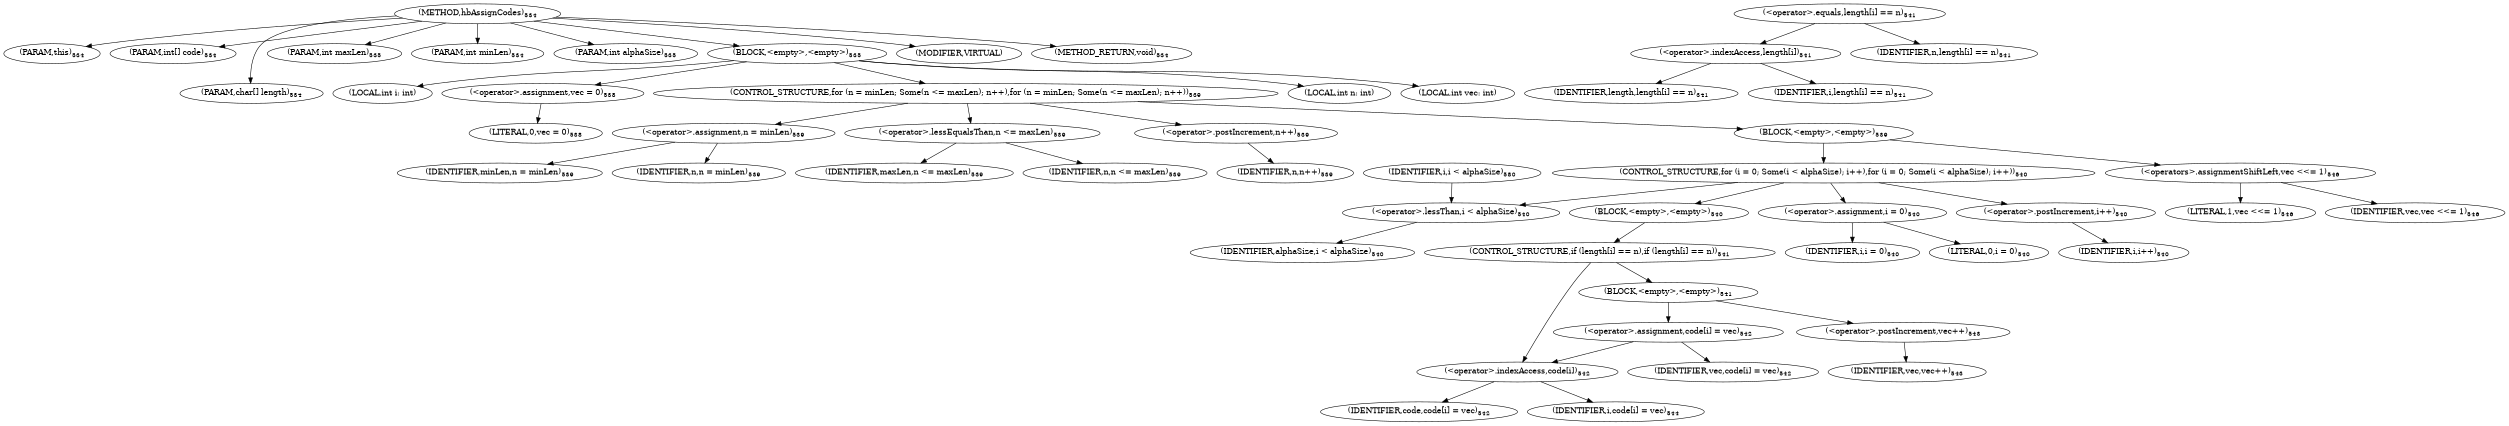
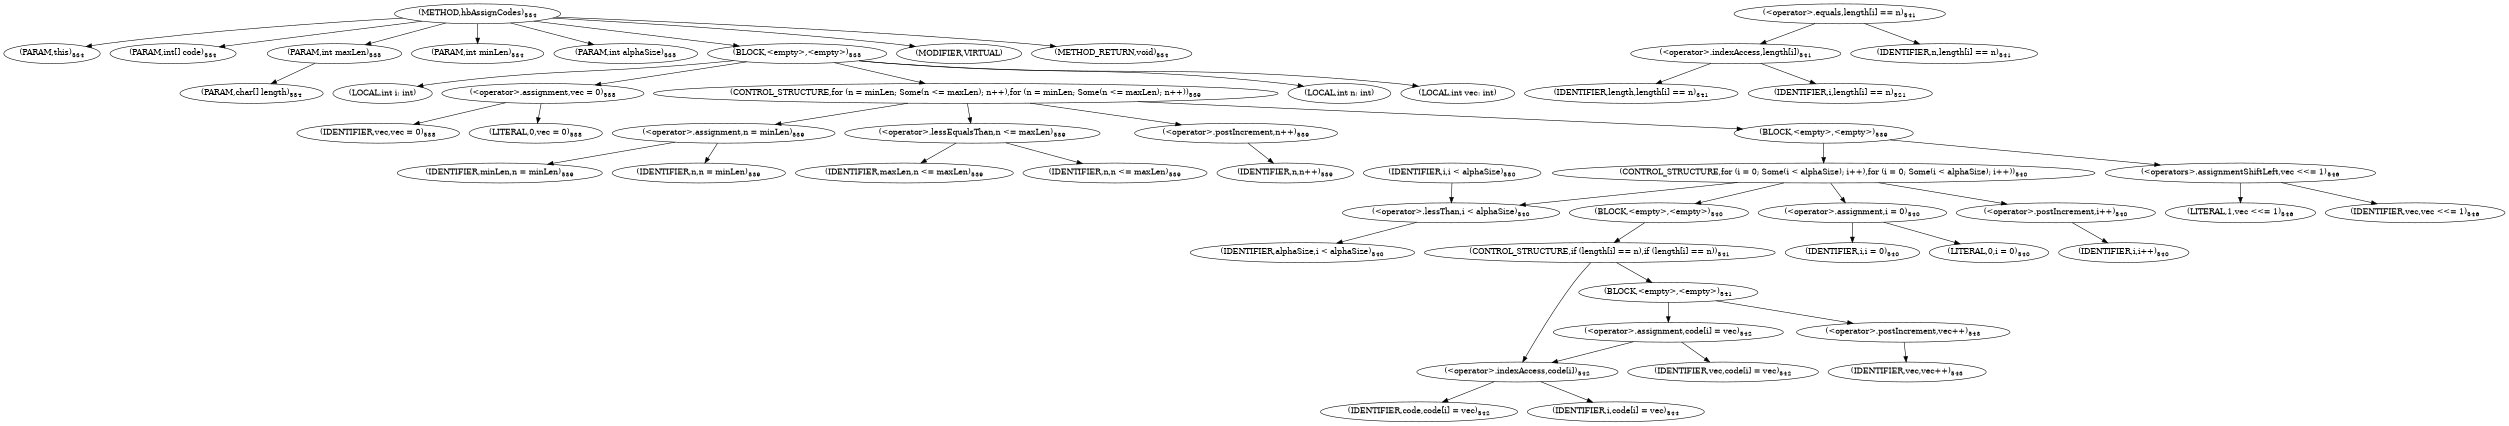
(296, 29) -> (296, 72)
(1900, 93) -> (1900, 93)
none -> (378, 133)
